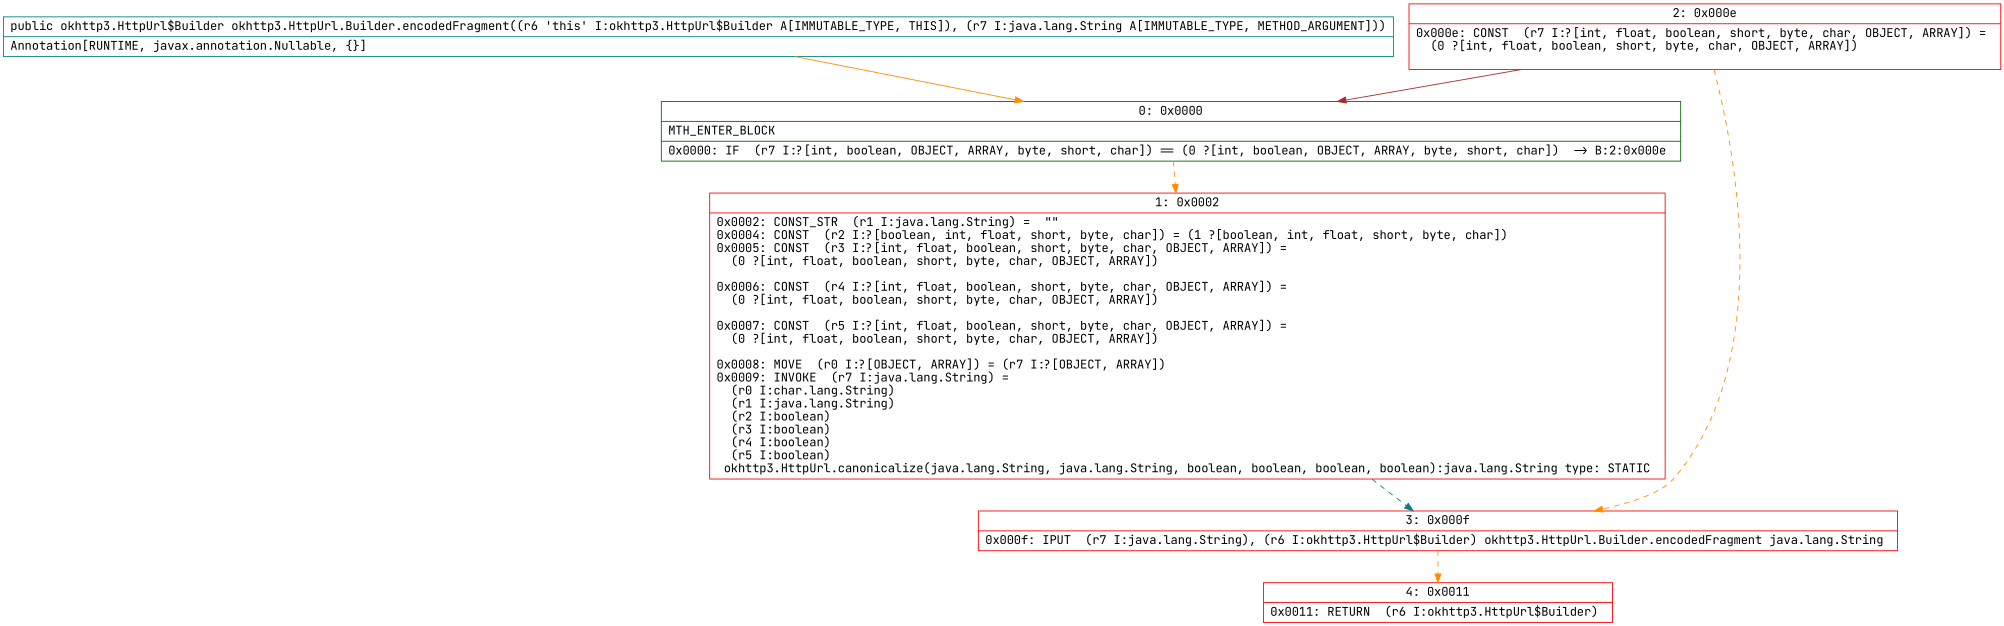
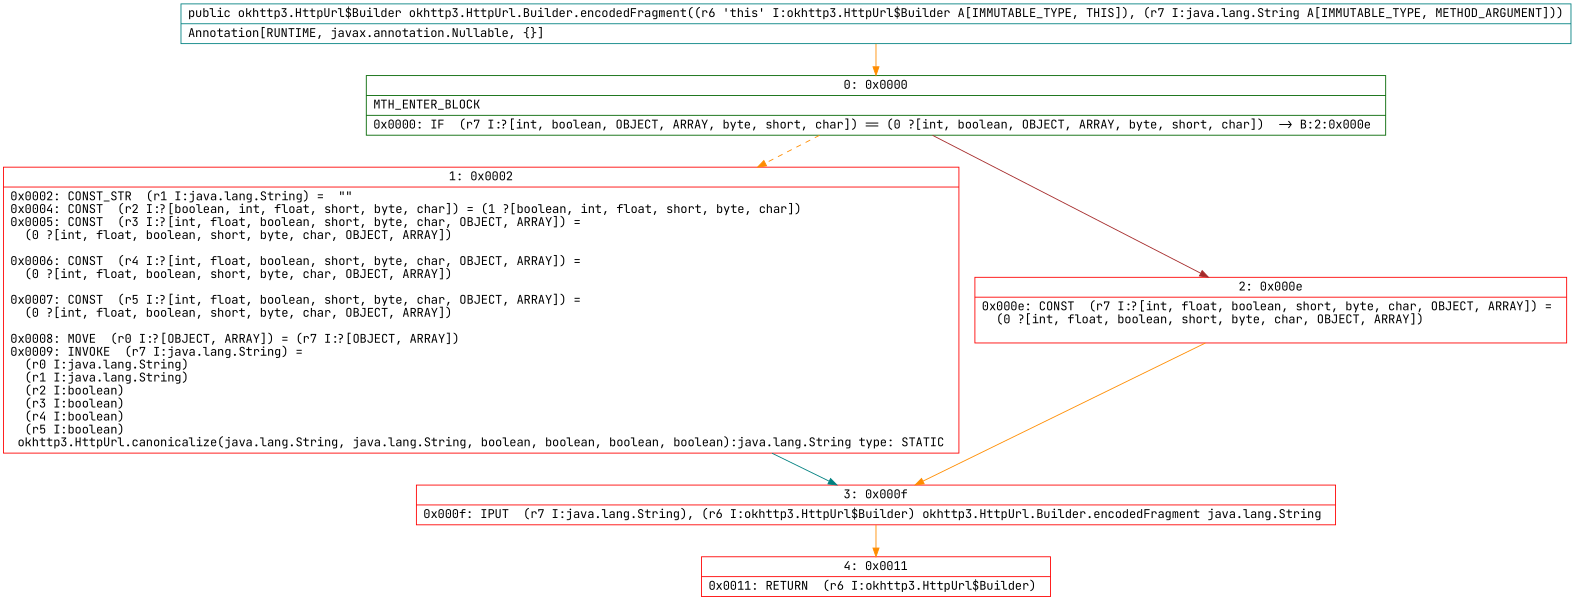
(1433, 85) -> (1067, 204)
(1737, 319) -> (1064, 412)
(806, 391) -> (100, 365)
(1389, 492) -> (801, 467)
(1438, 562) -> (876, 536)
